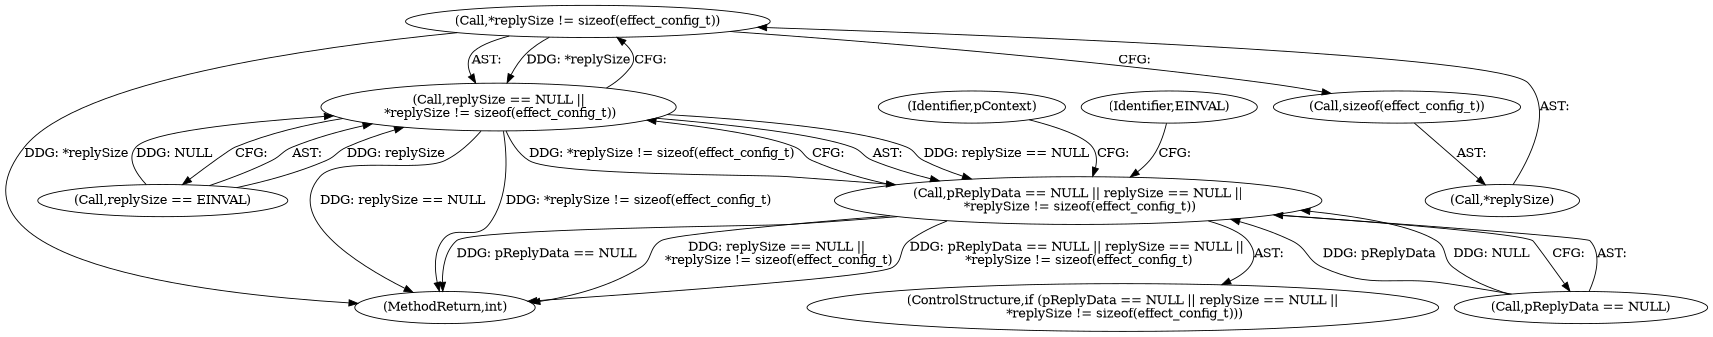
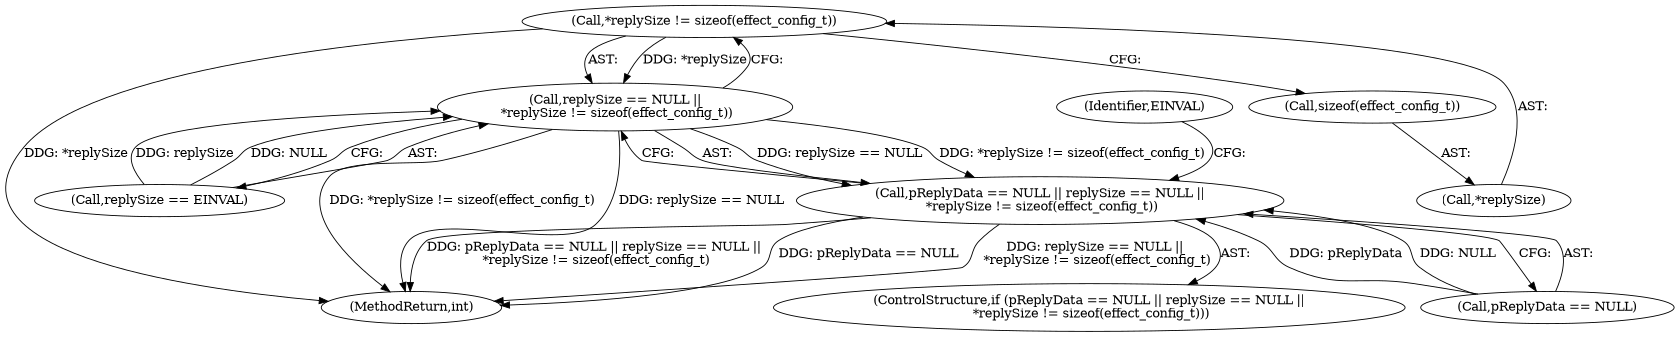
(972, 107) -> none
